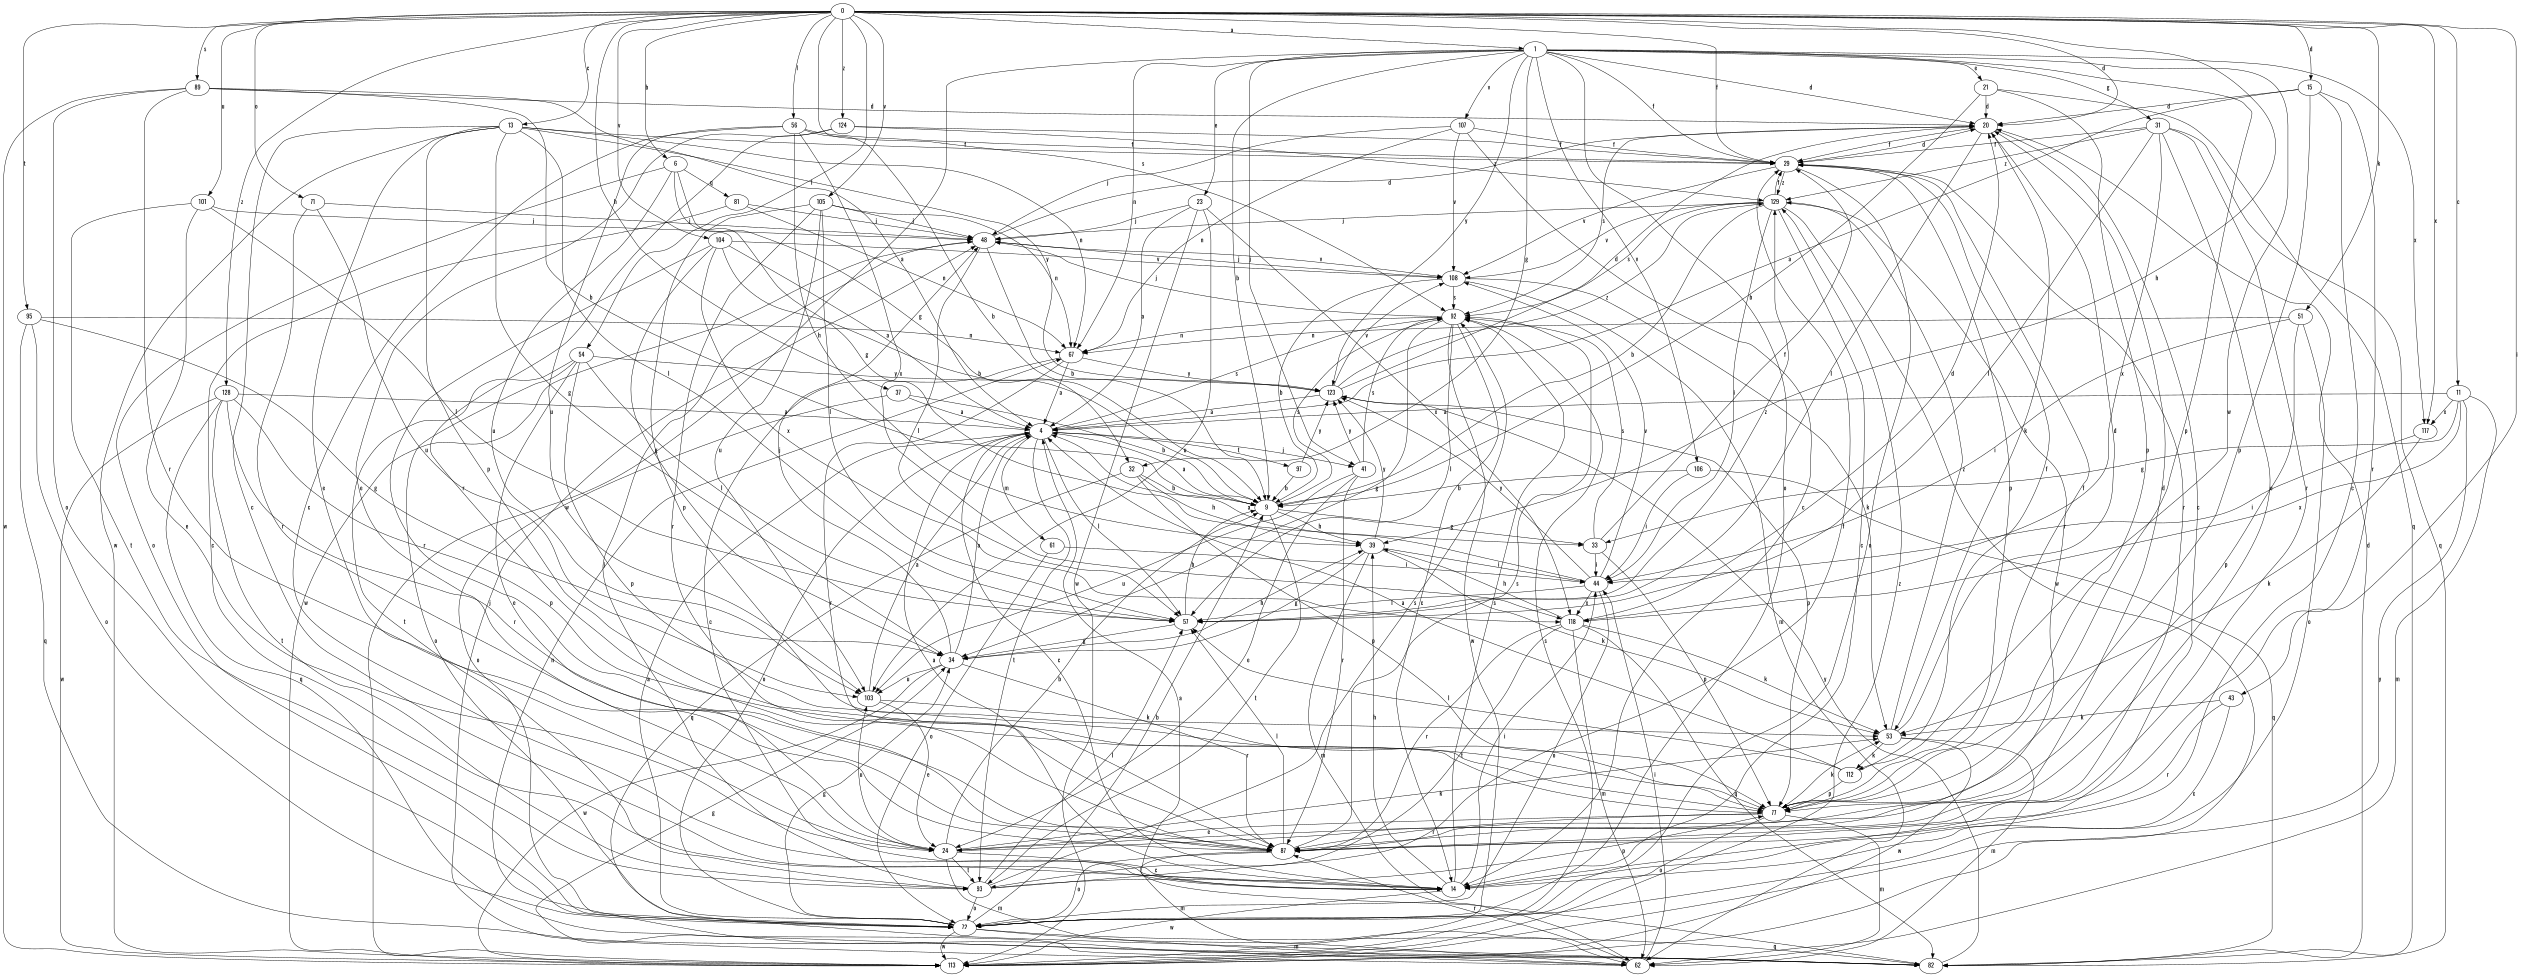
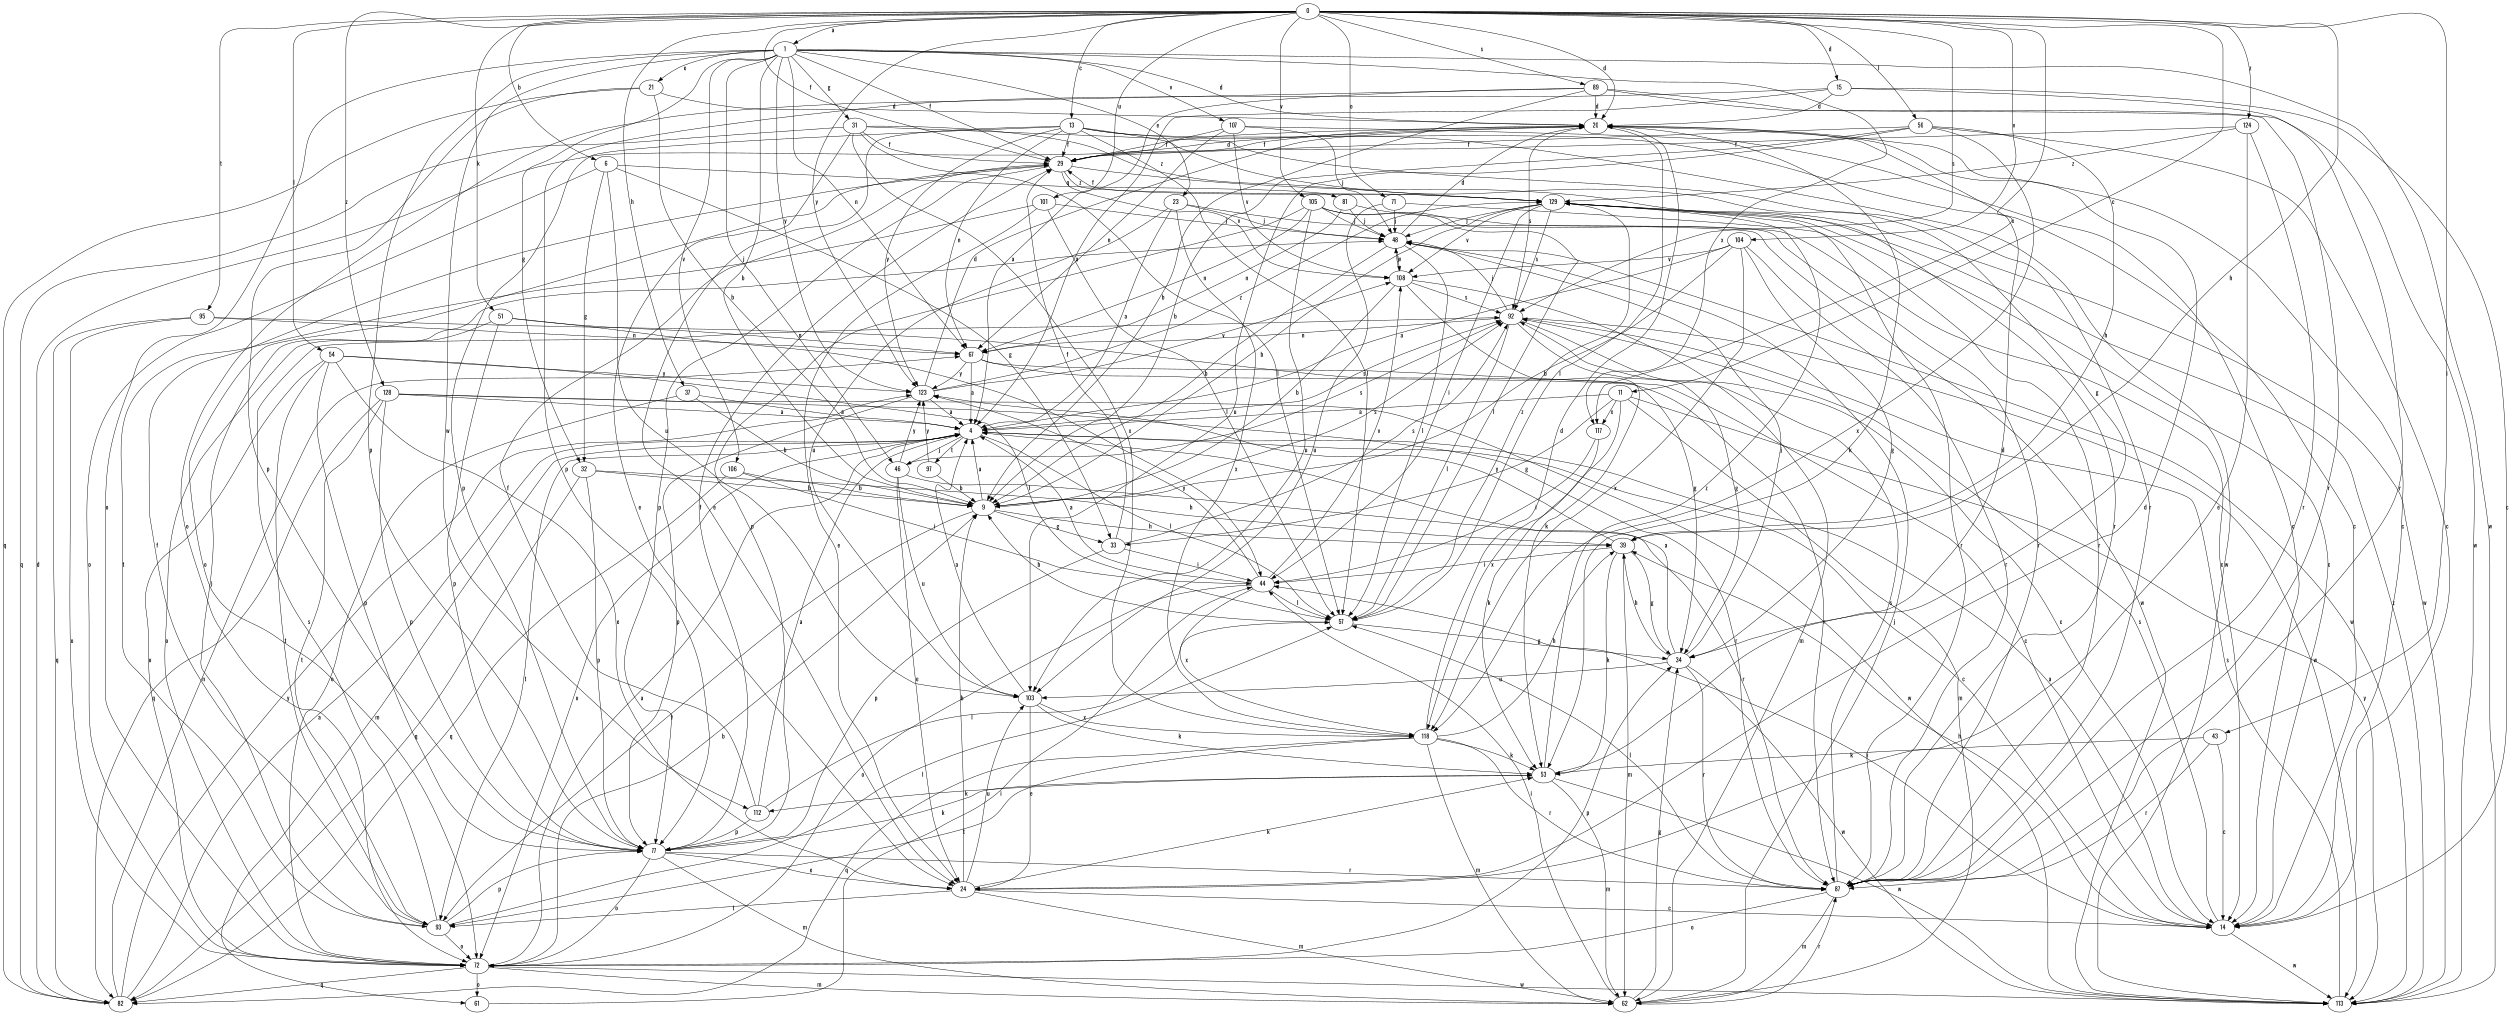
none -> (909, 58)
(1364, 470) -> (898, 470)
(929, 731) -> (477, 983)
none -> (1222, 733)
(824, 794) -> (1588, 813)
